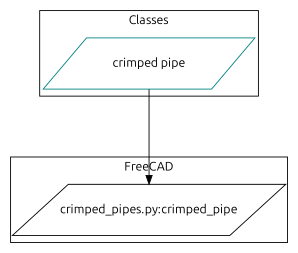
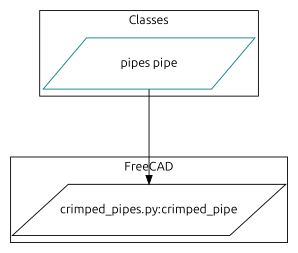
(149, 64) -> (149, 64)
